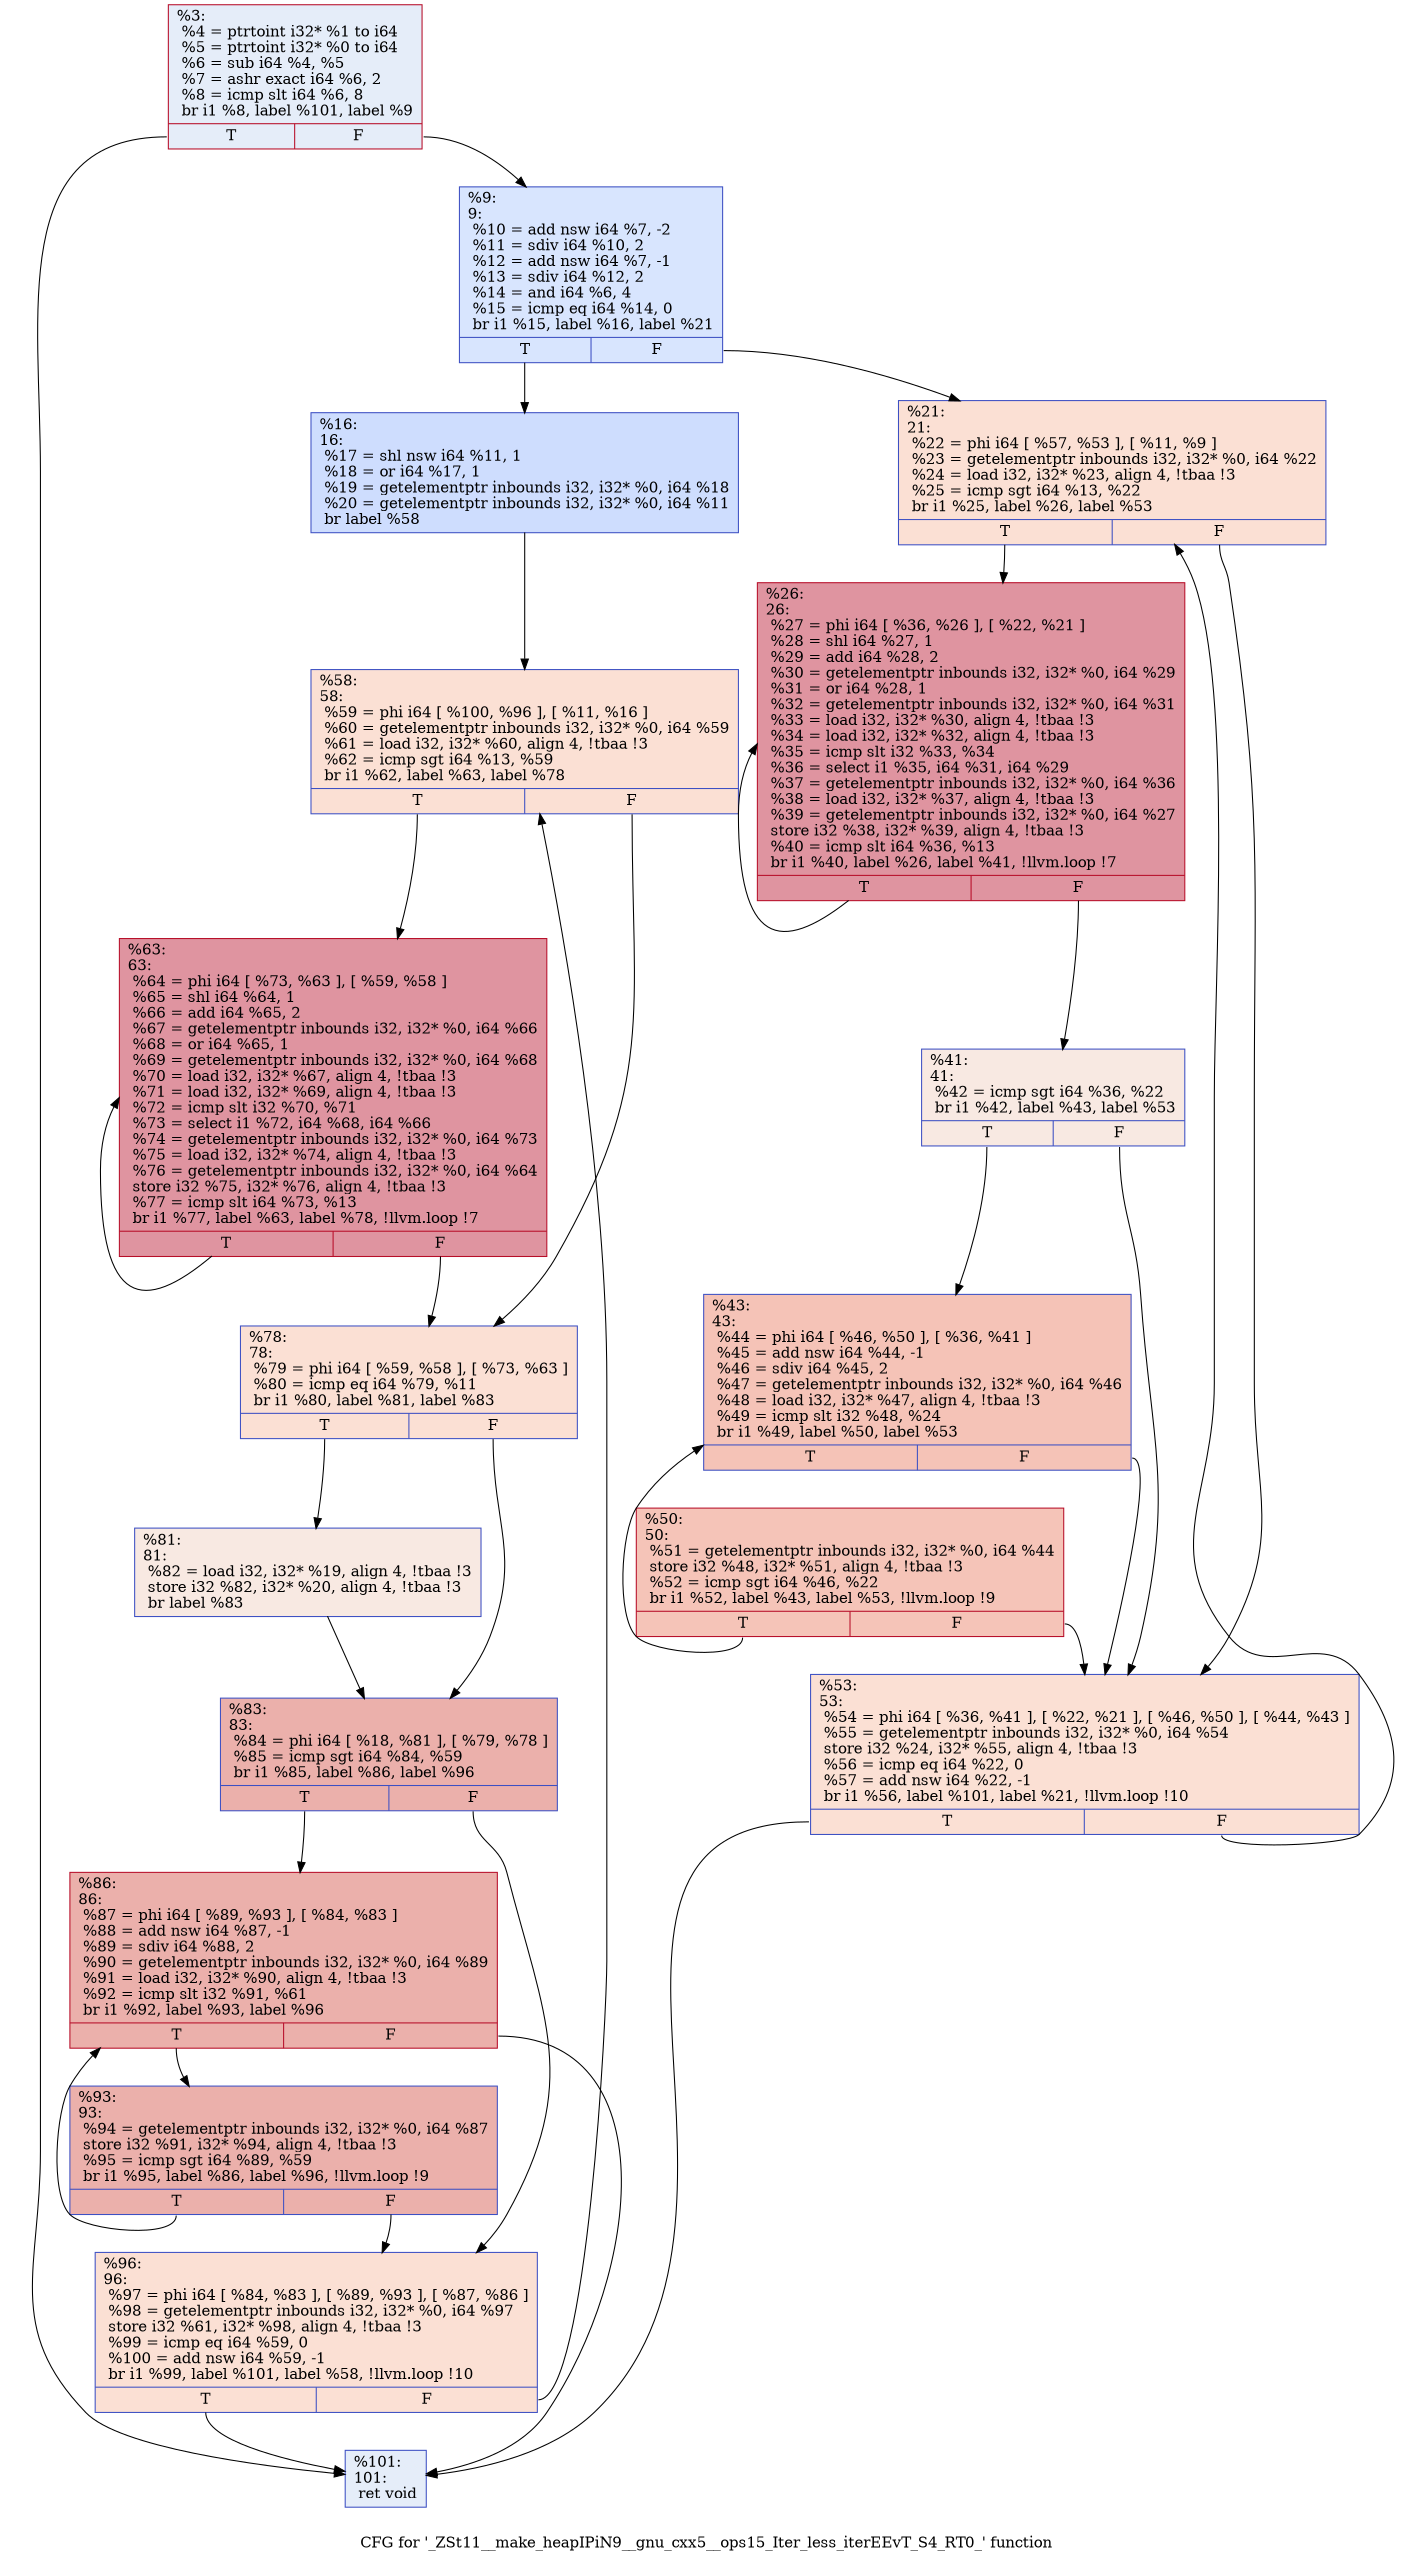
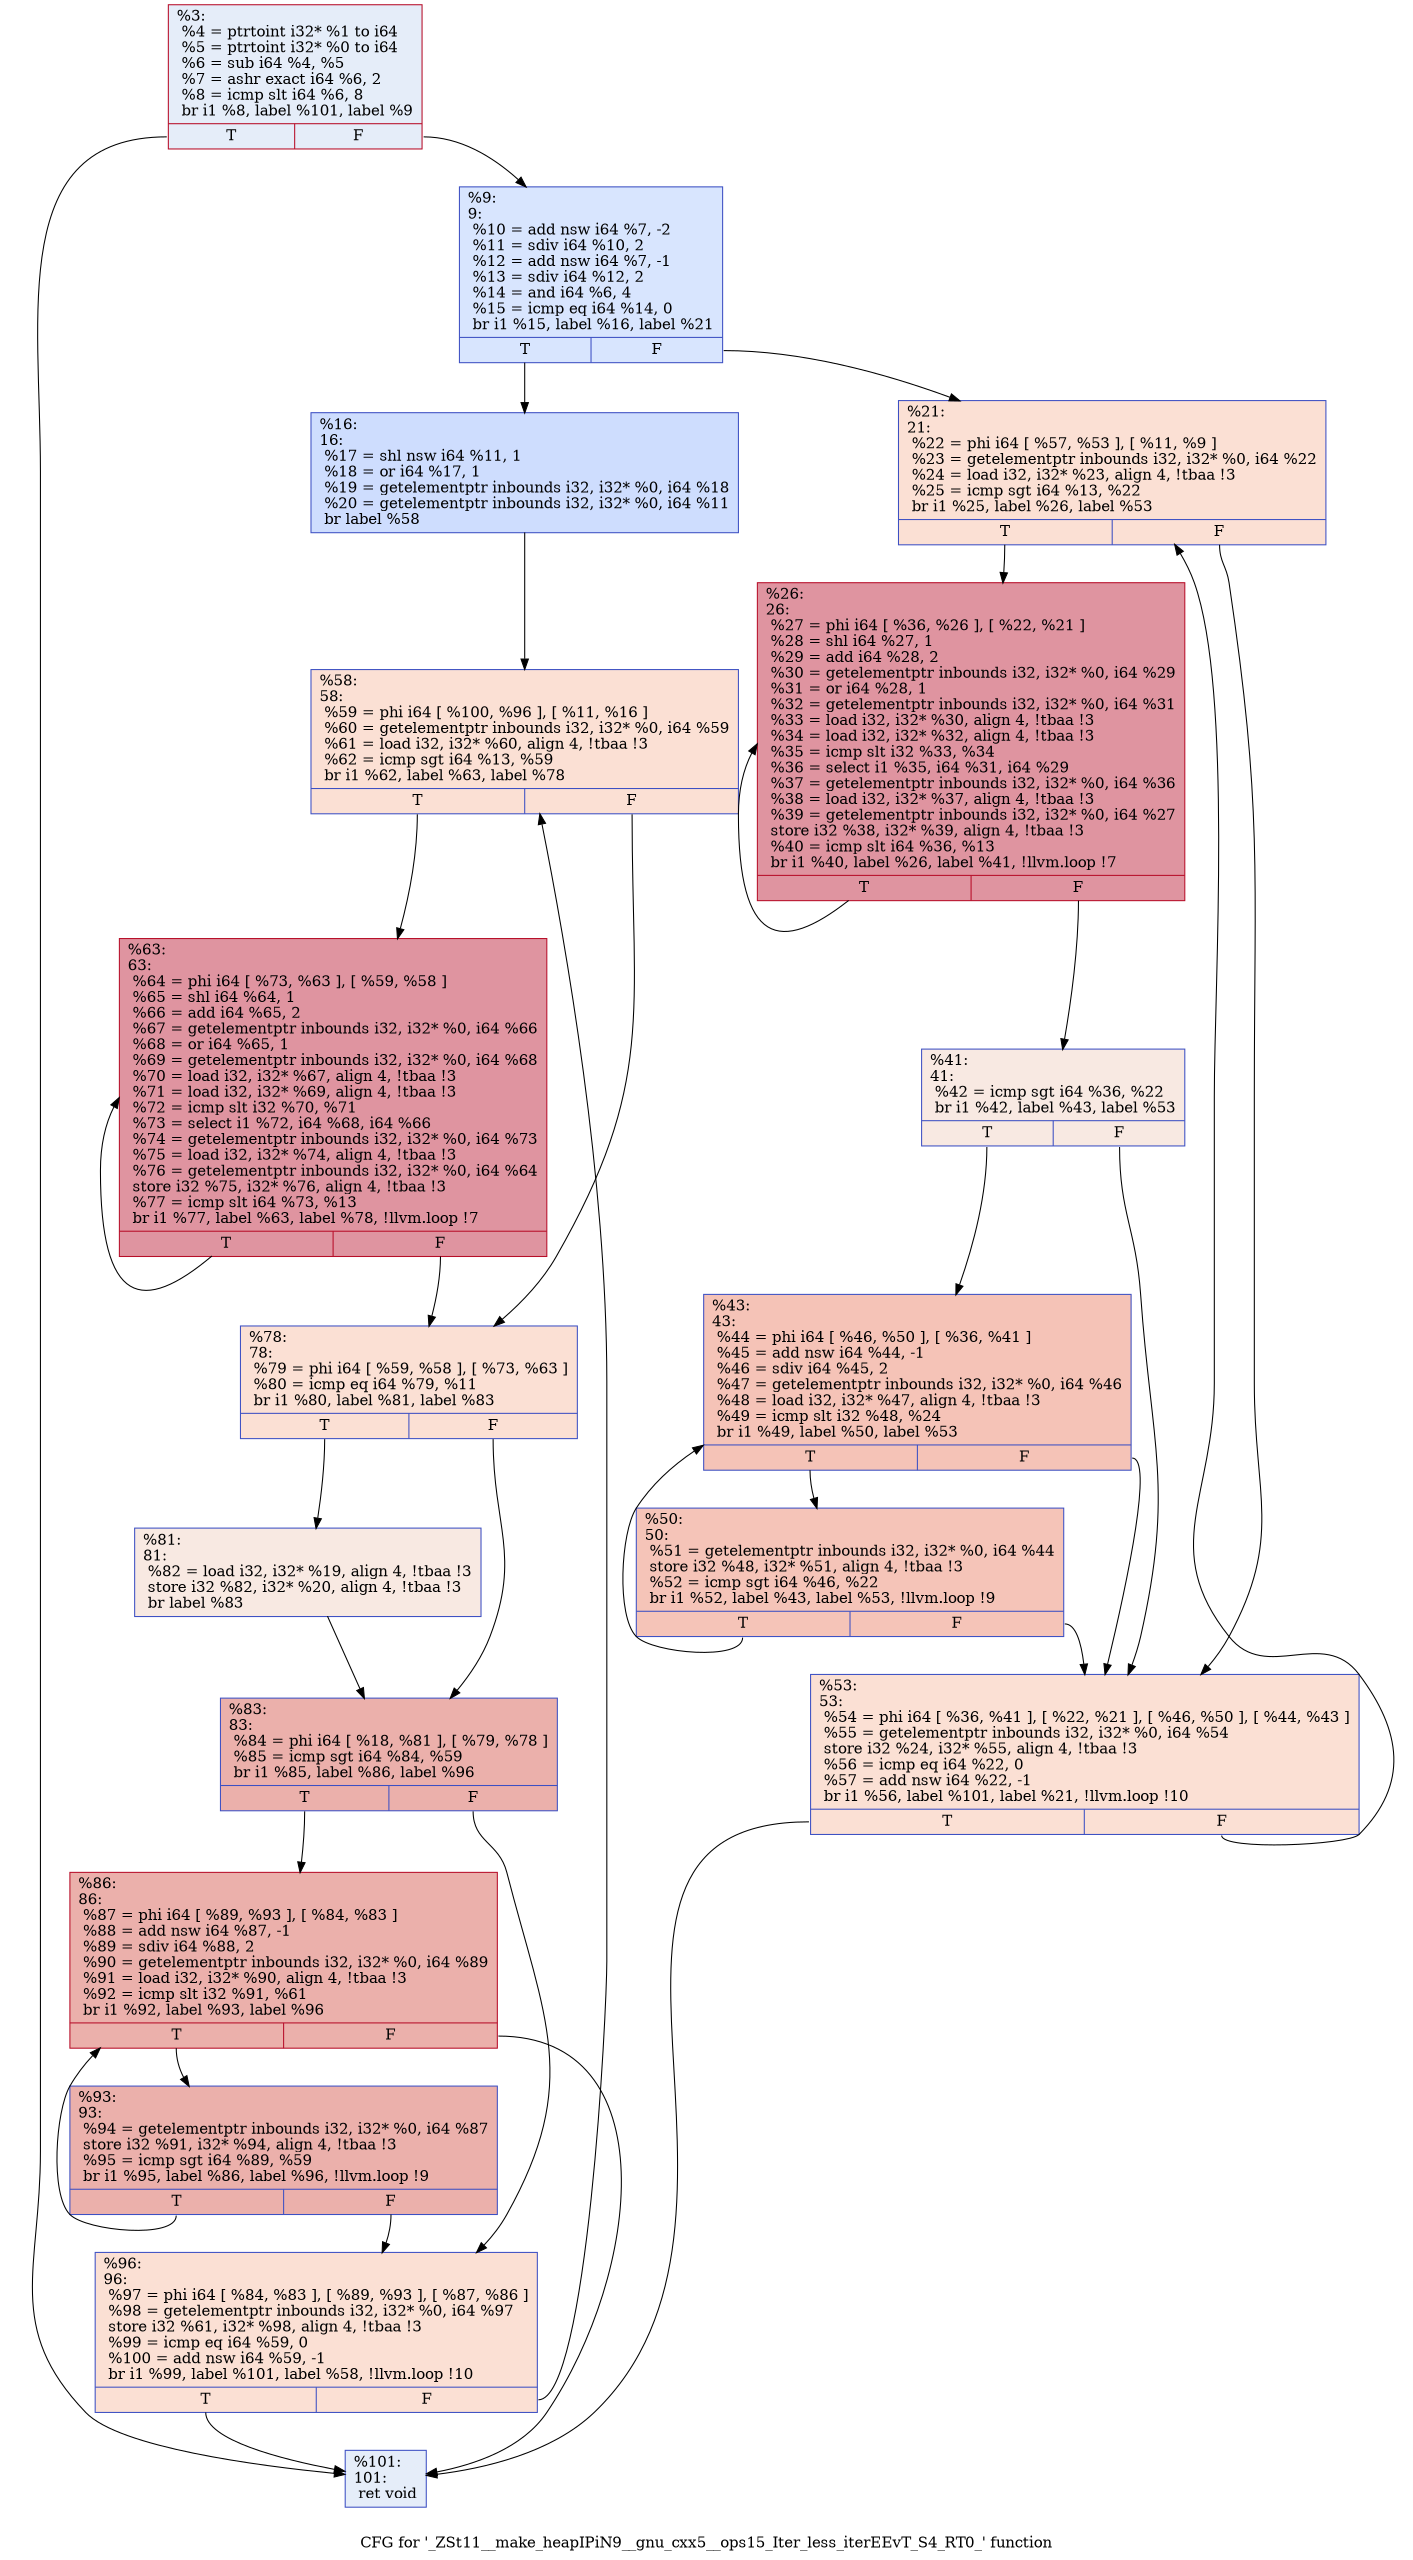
none -> (811, 1484)
(850, 1572) -> (850, 1572)
